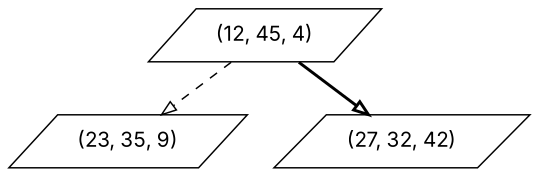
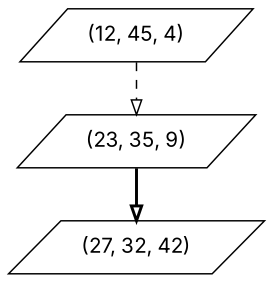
(328, 84) -> (137, 187)
